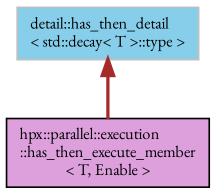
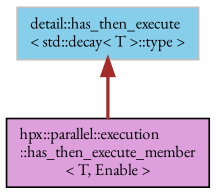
(108, 34) -> (108, 34)
